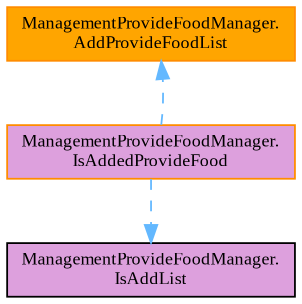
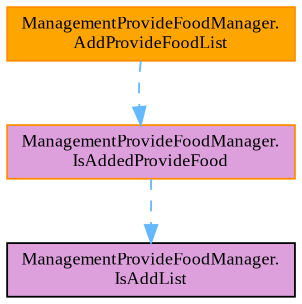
(163, 102) -> (139, 84)
